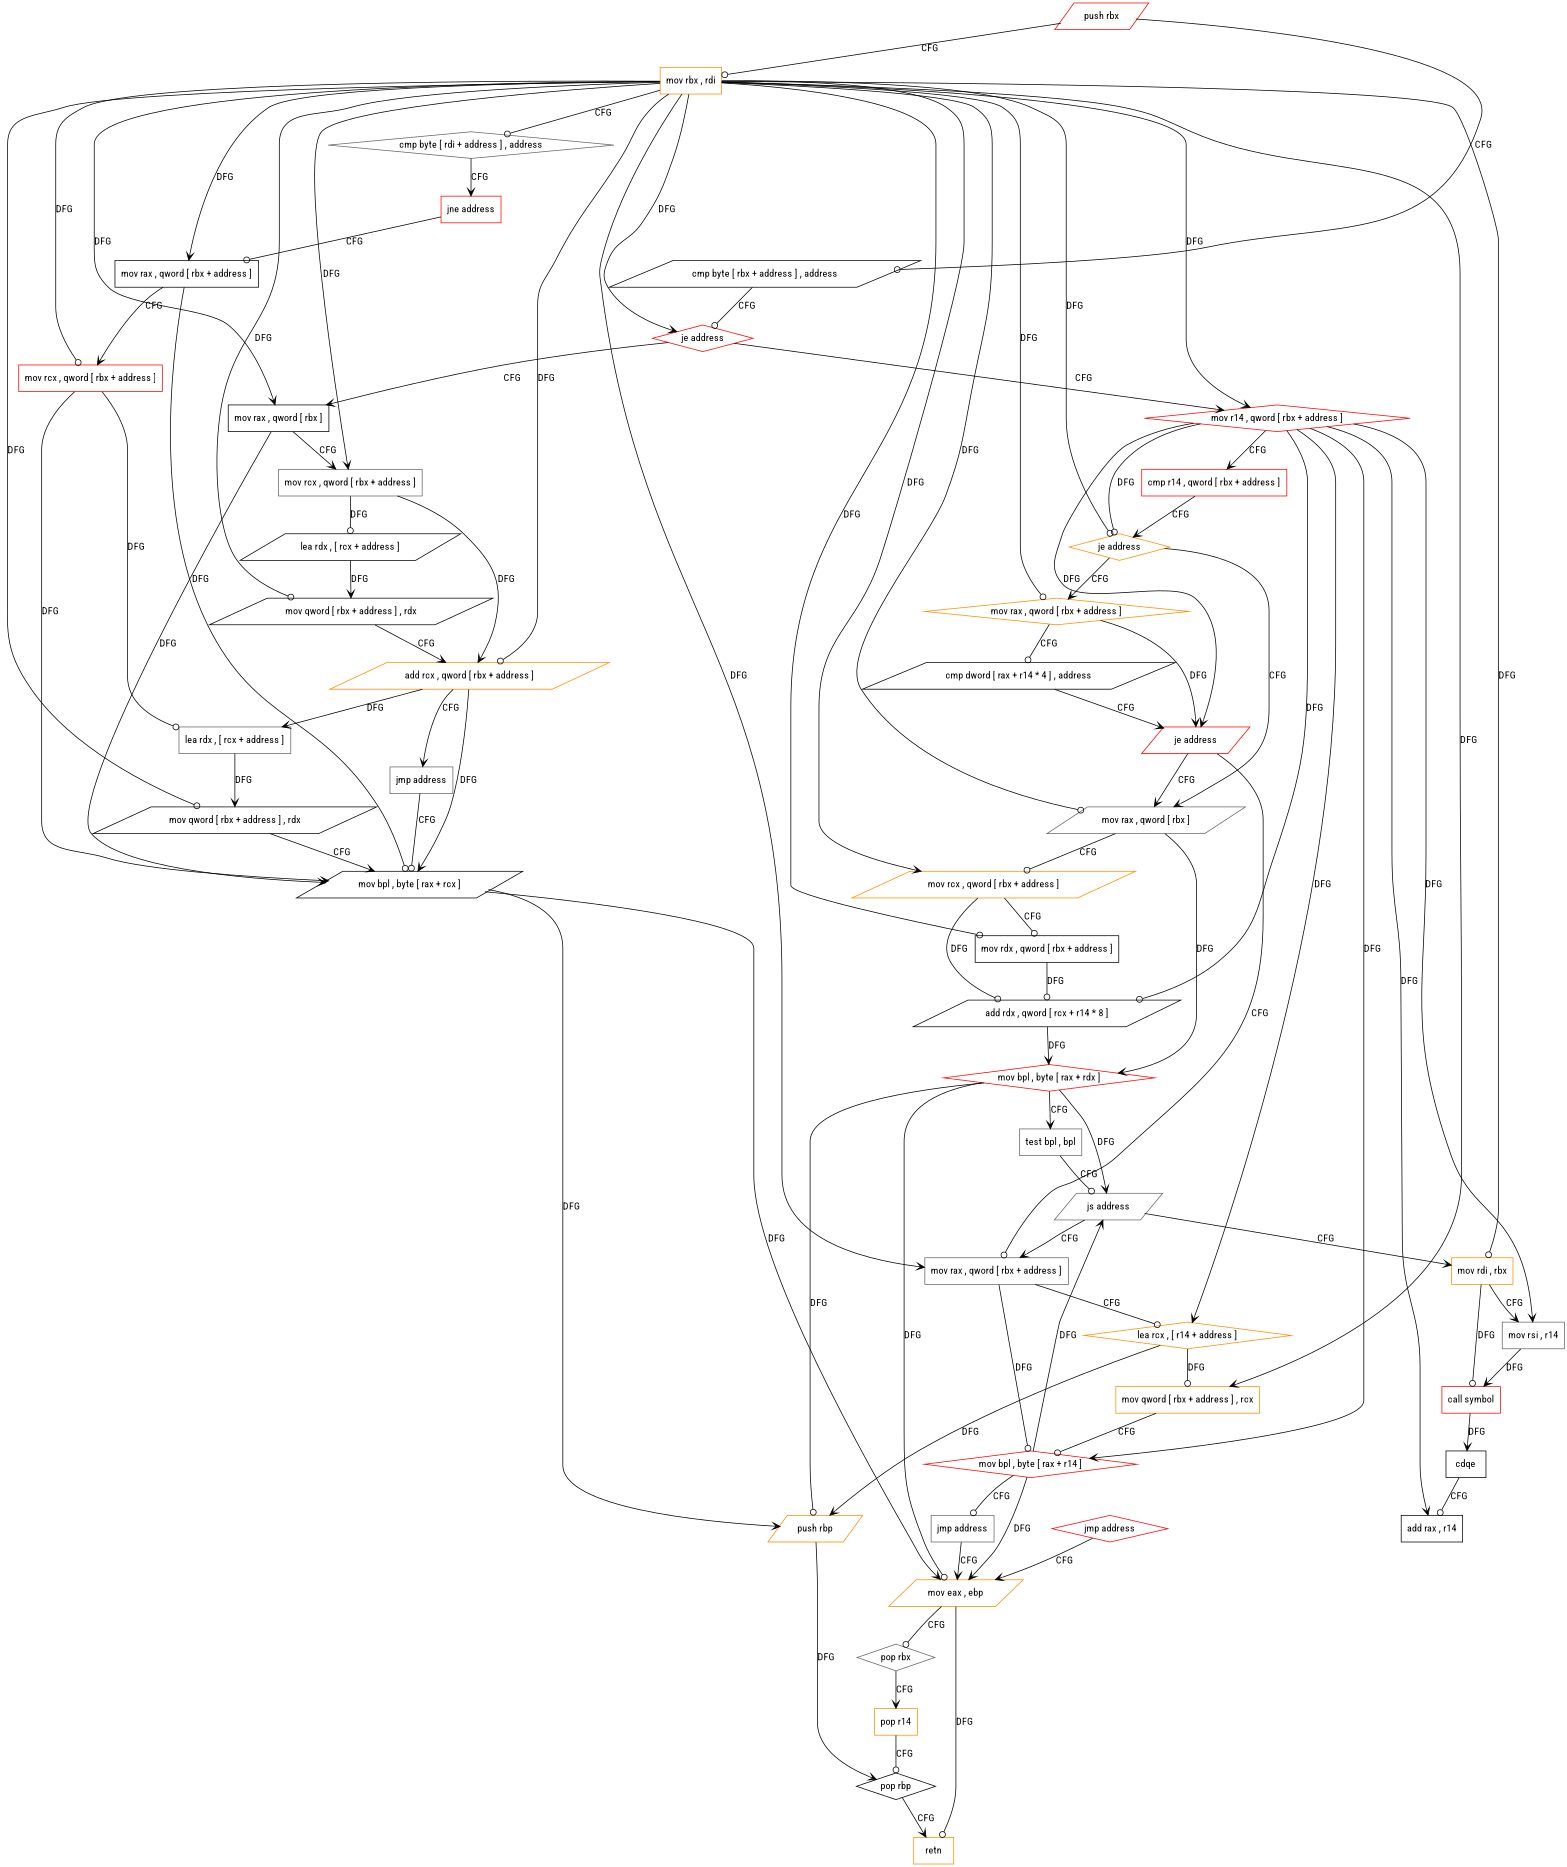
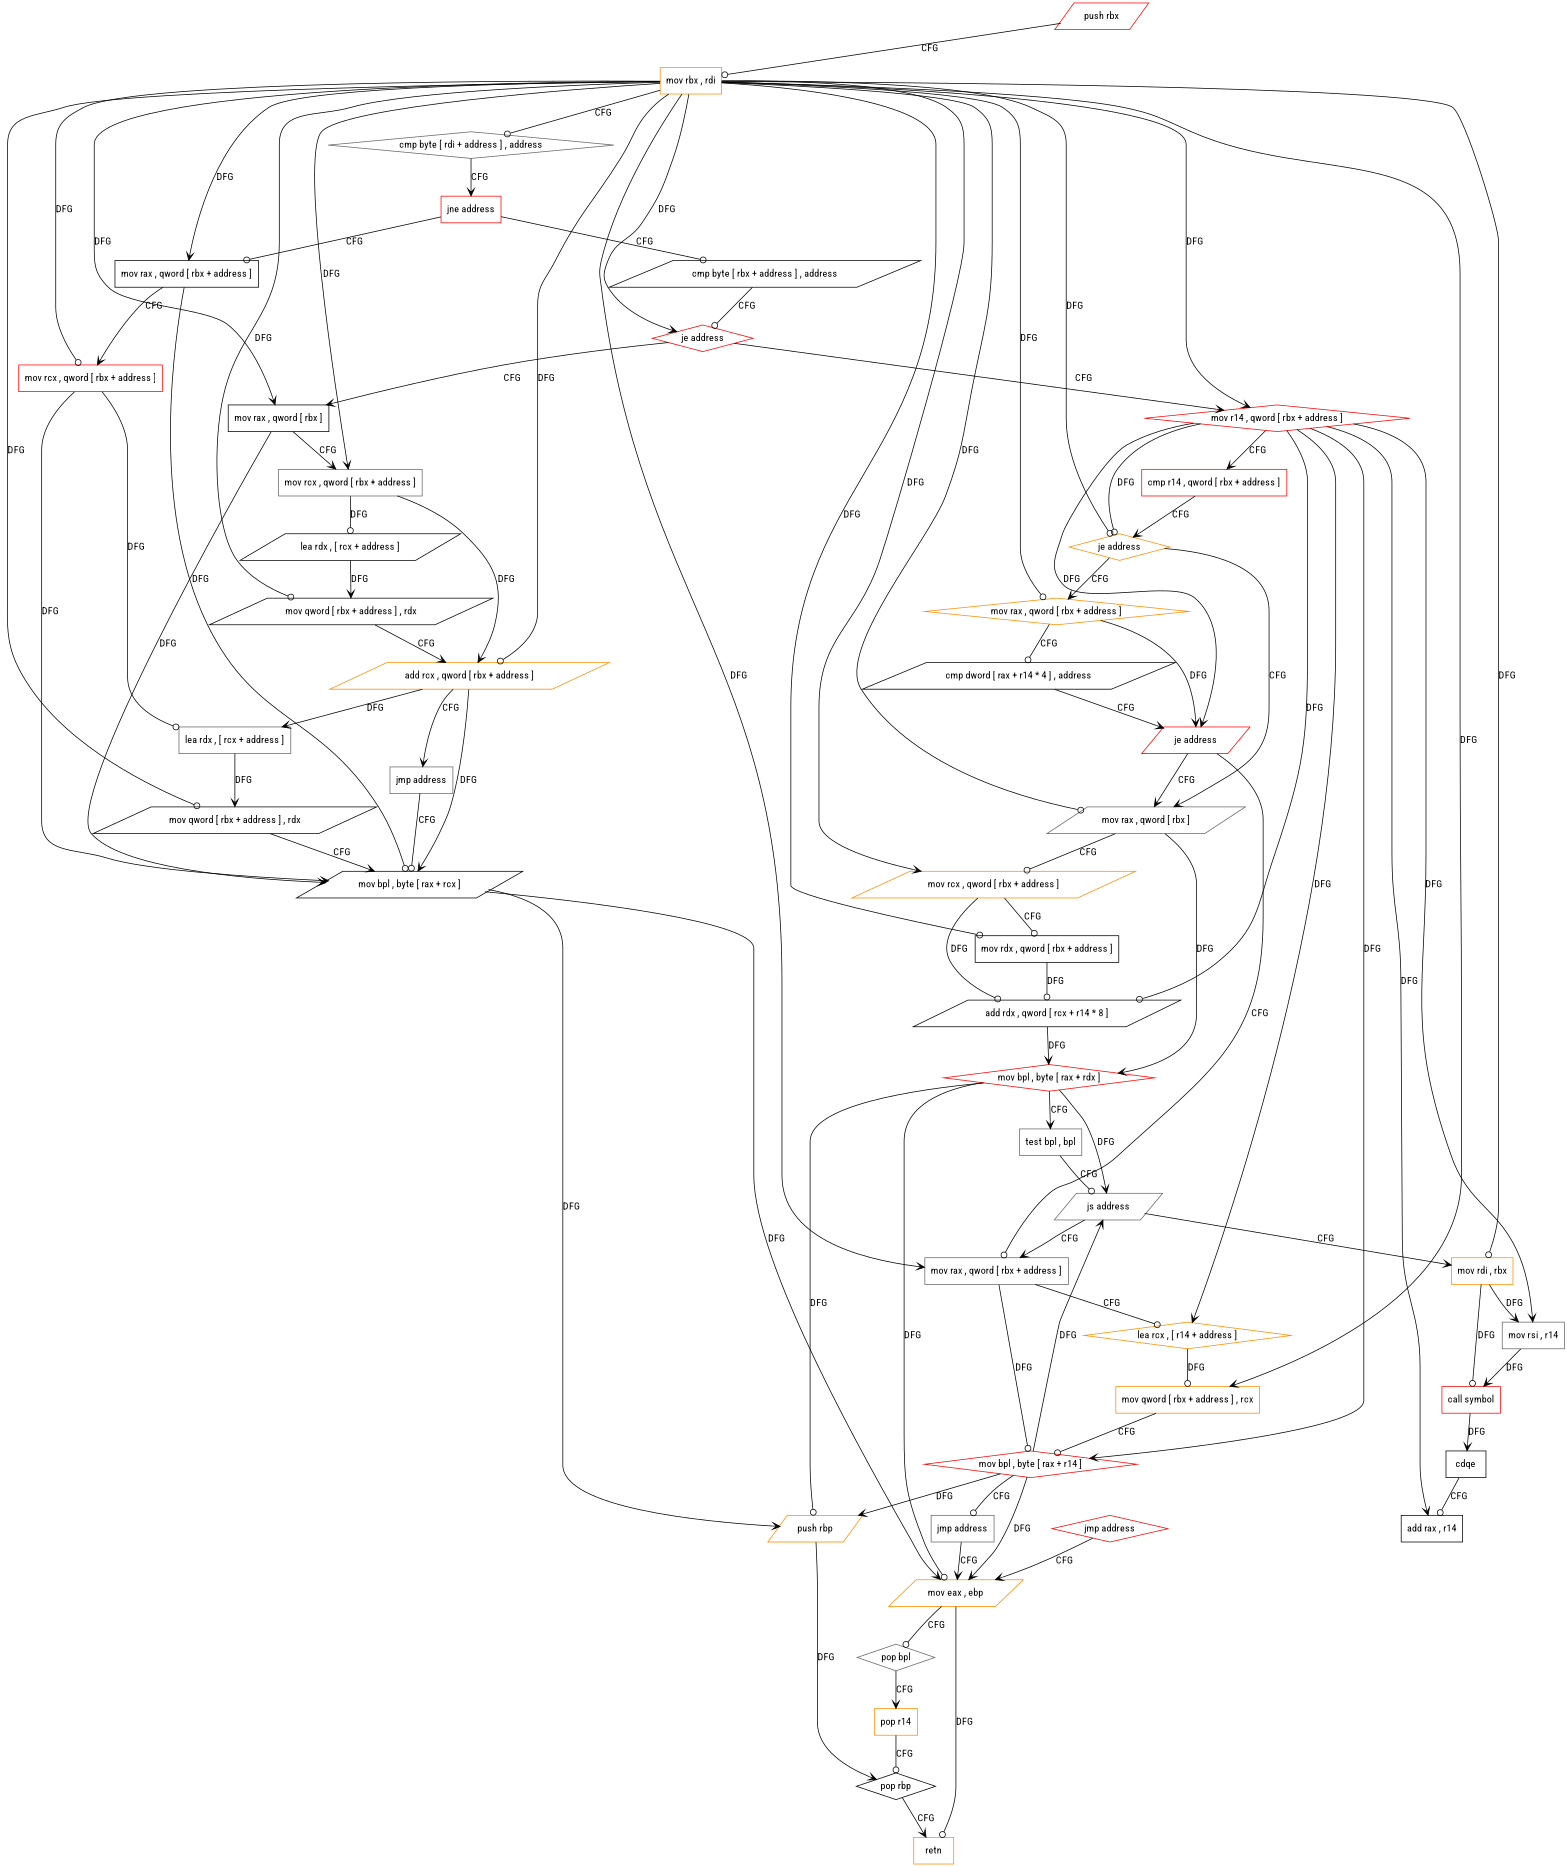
(1401, 212) -> (601, 238)
(1515, 1303) -> (1515, 1303)
(990, 1414) -> (933, 1494)
(896, 1657) -> (896, 1657)
